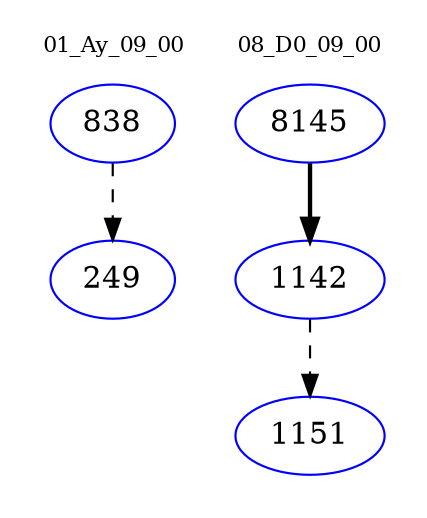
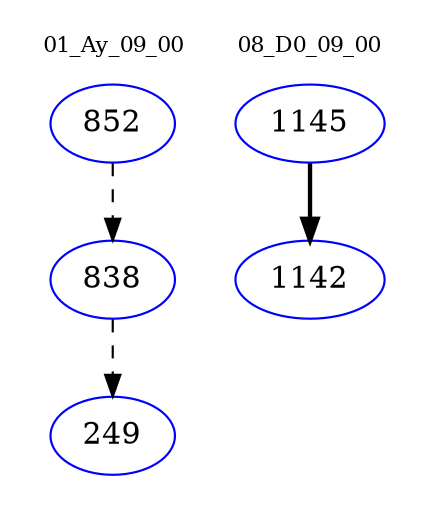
none -> (113, 124)
(310, 124) -> (310, 124)
(310, 436) -> none
